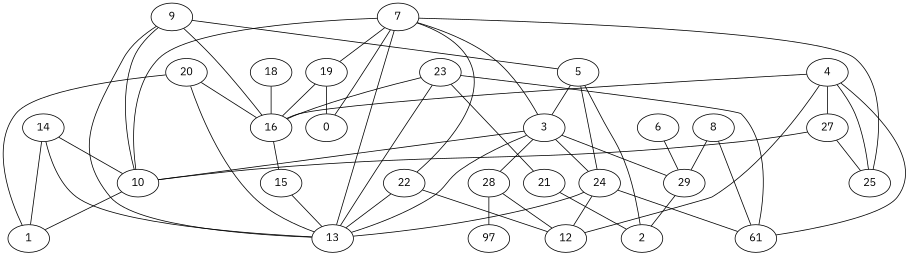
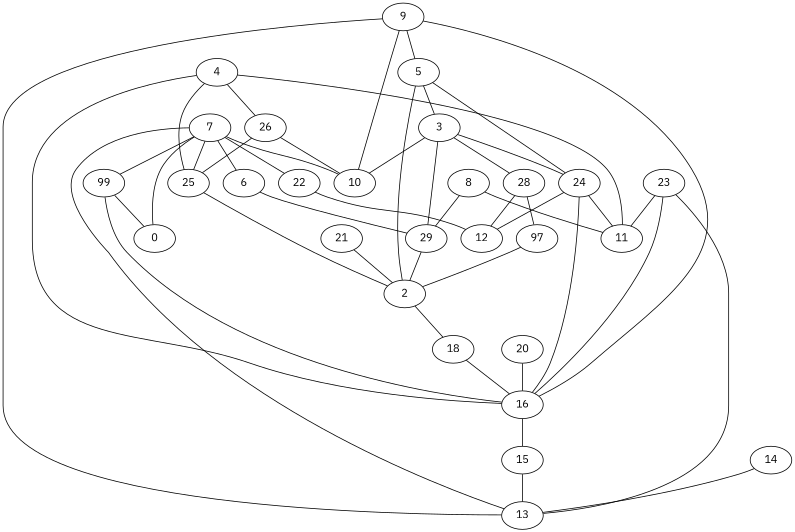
(488, 55) -> (224, 151)
(327, 72) -> (104, 183)
(492, 128) -> none
(827, 128) -> (265, 128)
(84, 152) -> none
(238, 179) -> none
(442, 189) -> none
(722, 190) -> none
(368, 211) -> none
(470, 221) -> (568, 298)
(29, 239) -> none
(756, 239) -> (622, 239)
none -> (294, 242)
none -> (472, 268)
none -> (429, 322)
